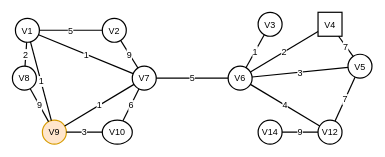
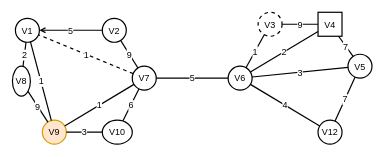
(270, 24) -> (270, 24)
none -> (300, 24)
(43, 30) -> (45, 30)
(84, 54) -> (84, 54)
(24, 78) -> (21, 81)
(270, 132) -> none
(300, 132) -> none
